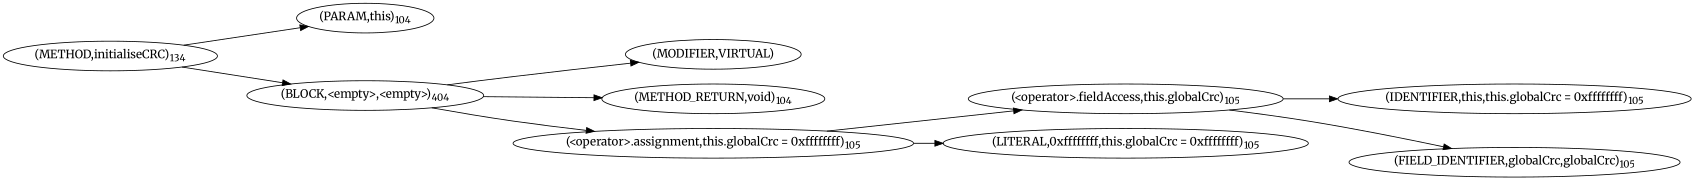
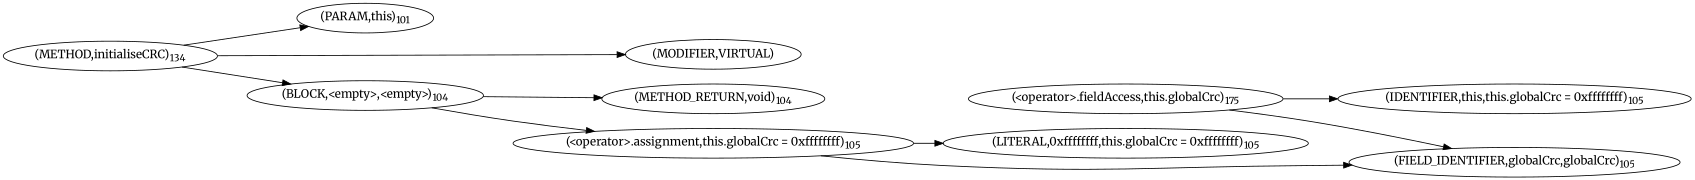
(403, 17) -> (403, 17)
(539, 74) -> (417, 55)
(441, 94) -> (441, 94)
(1232, 98) -> (1232, 98)
(920, 121) -> (1082, 169)
